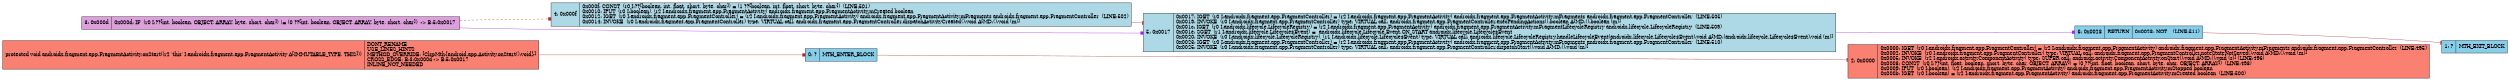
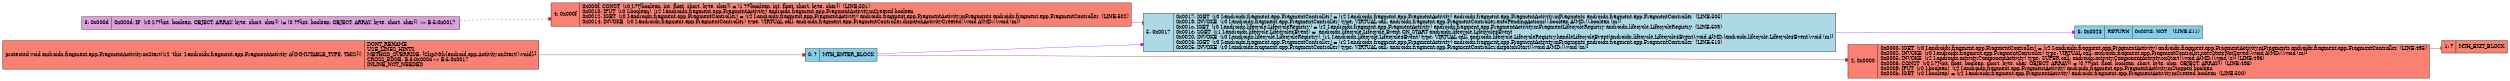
(841, 15) -> (841, 15)
(800, 32) -> (1008, 49)
(2321, 36) -> (2435, 48)
(2475, 47) -> (2475, 47)
(1362, 57) -> (1362, 57)
